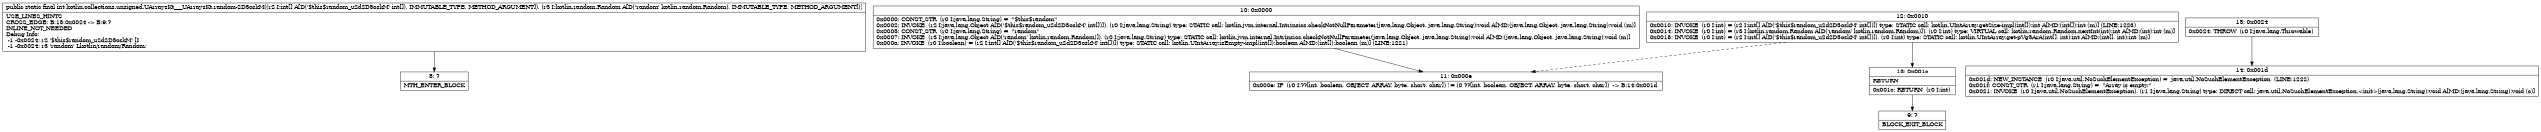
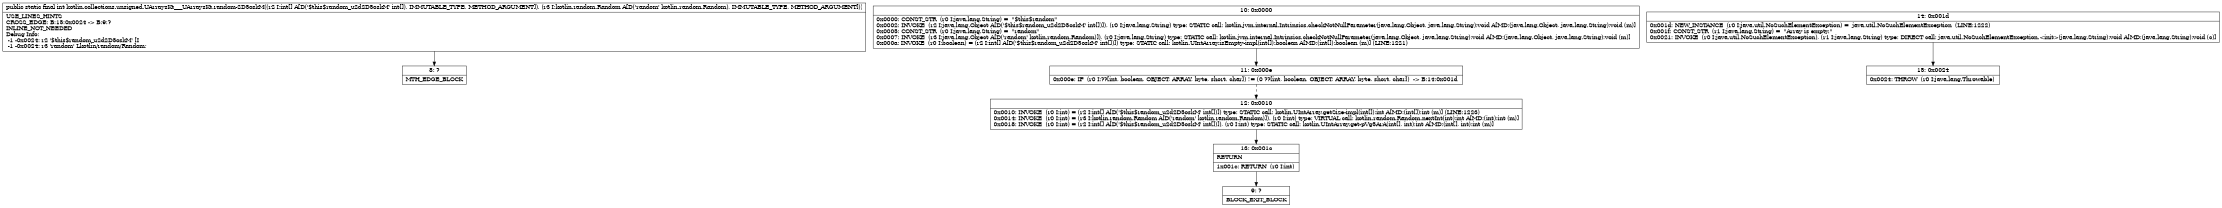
(2252, 49) -> (1933, 52)
(1661, 57) -> (1256, 90)
(434, 86) -> (434, 80)
(1912, 90) -> (1256, 167)
